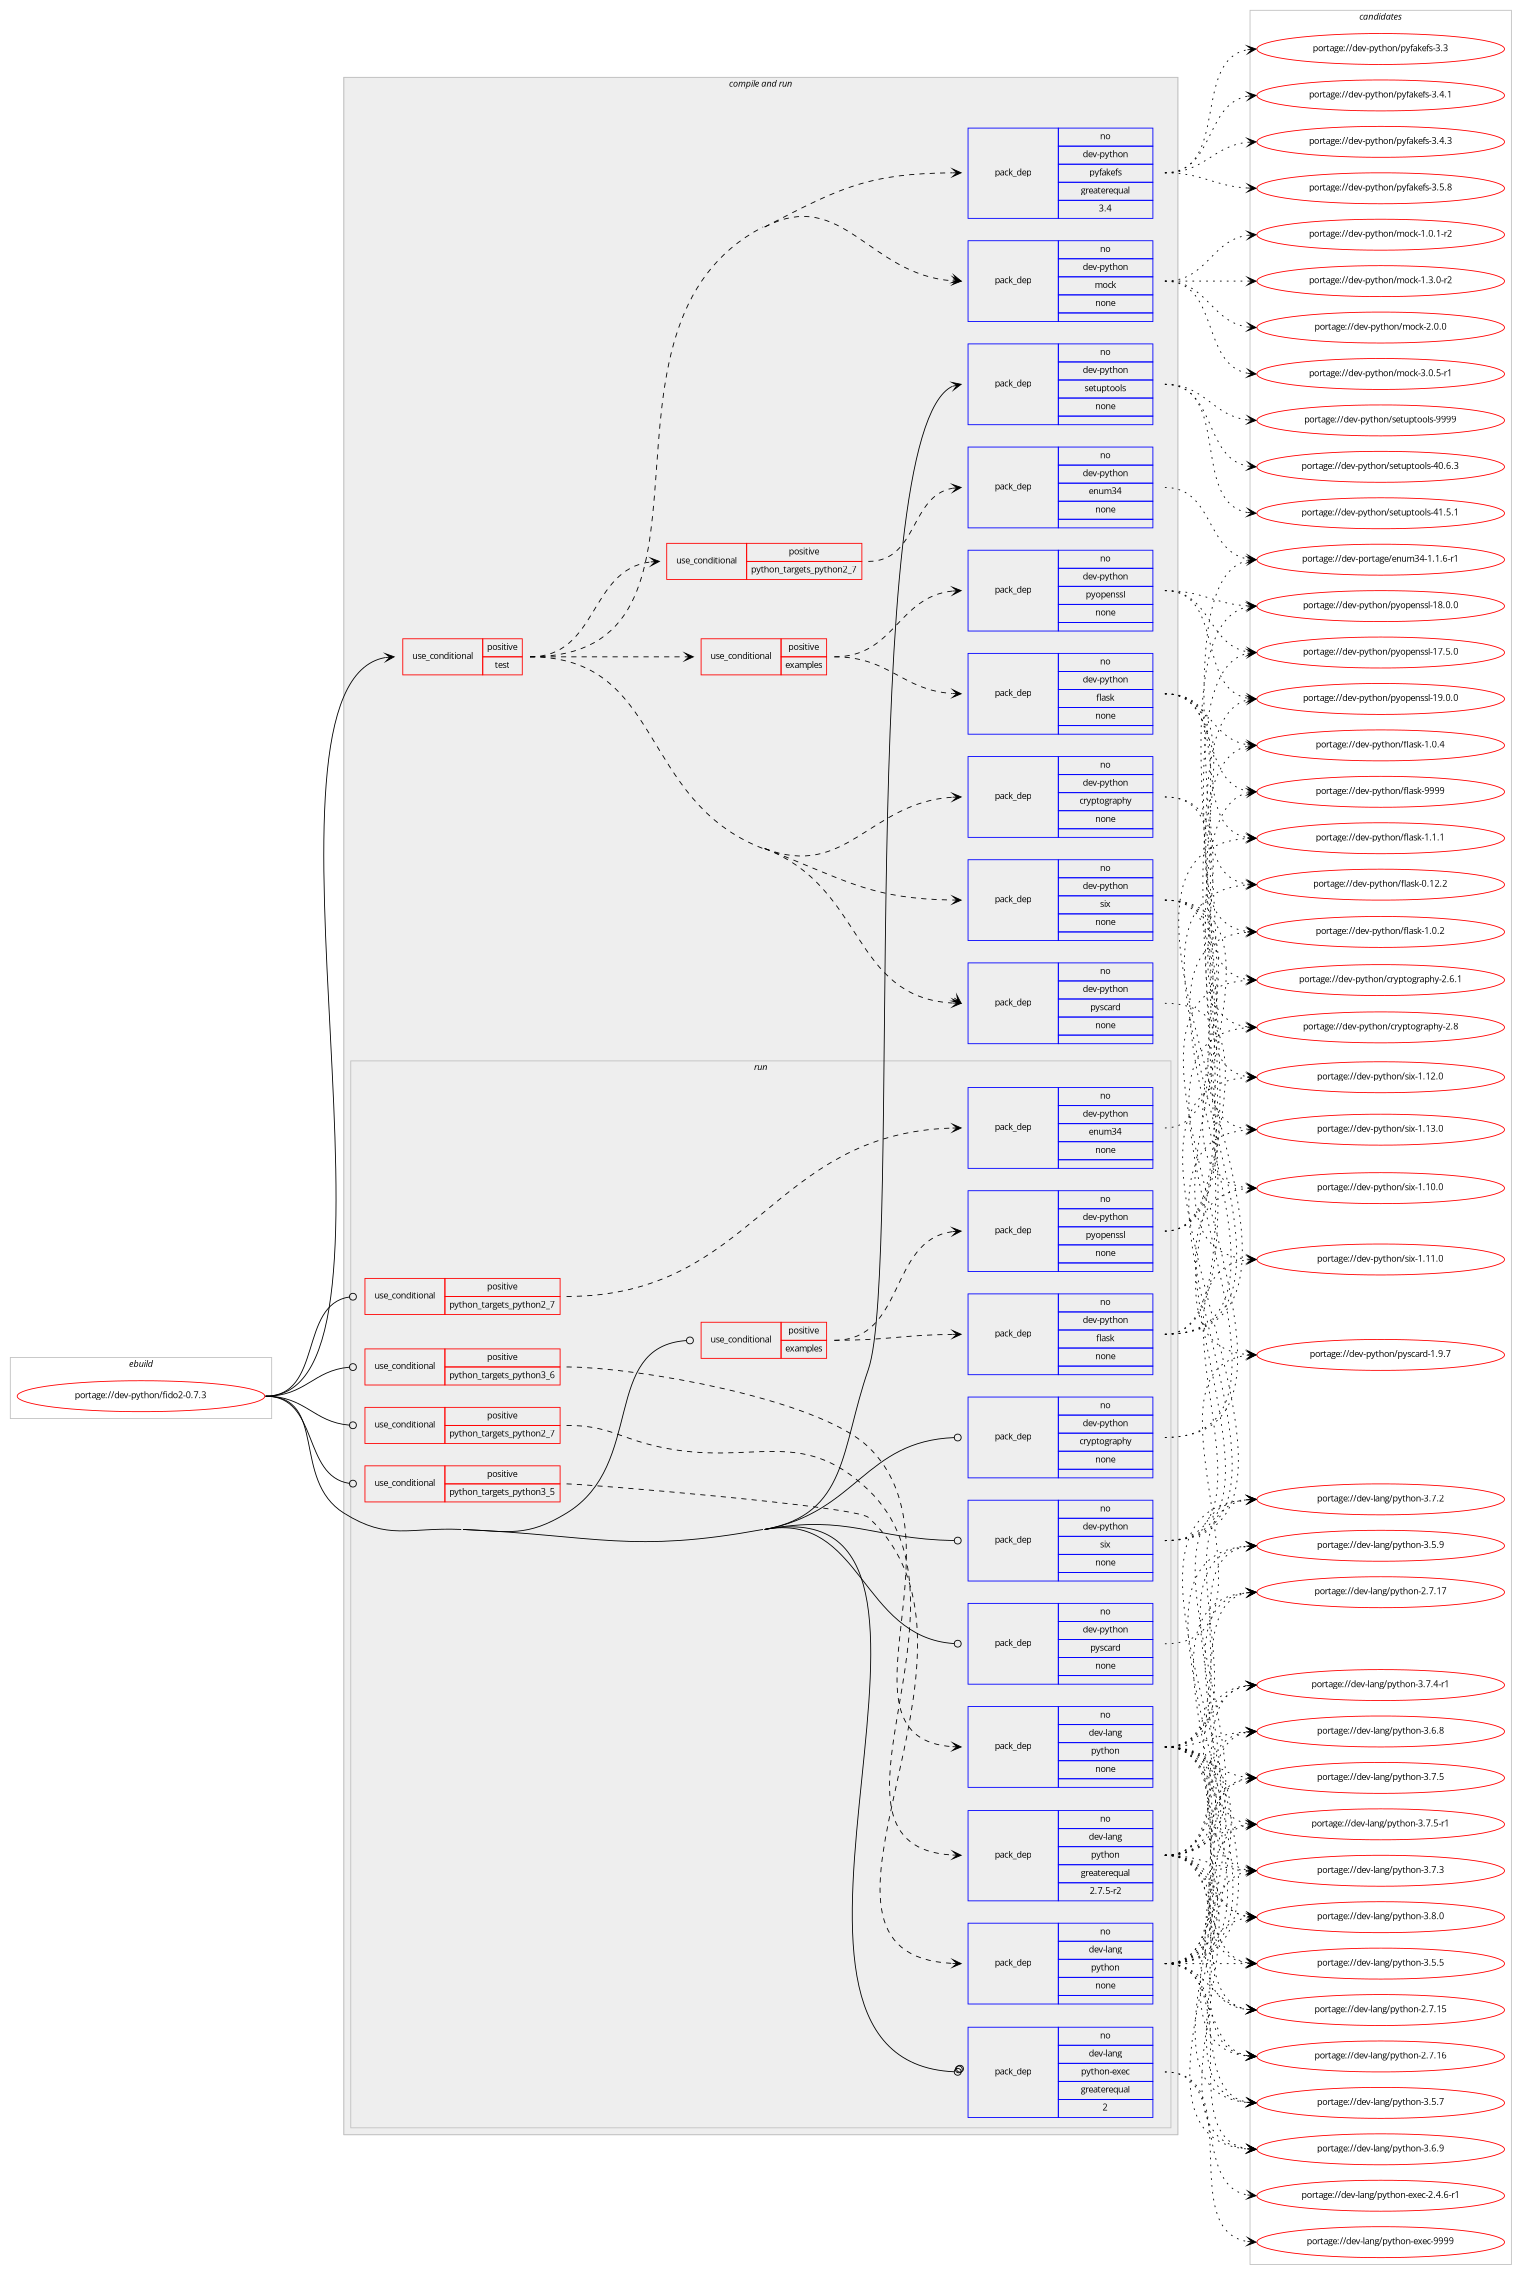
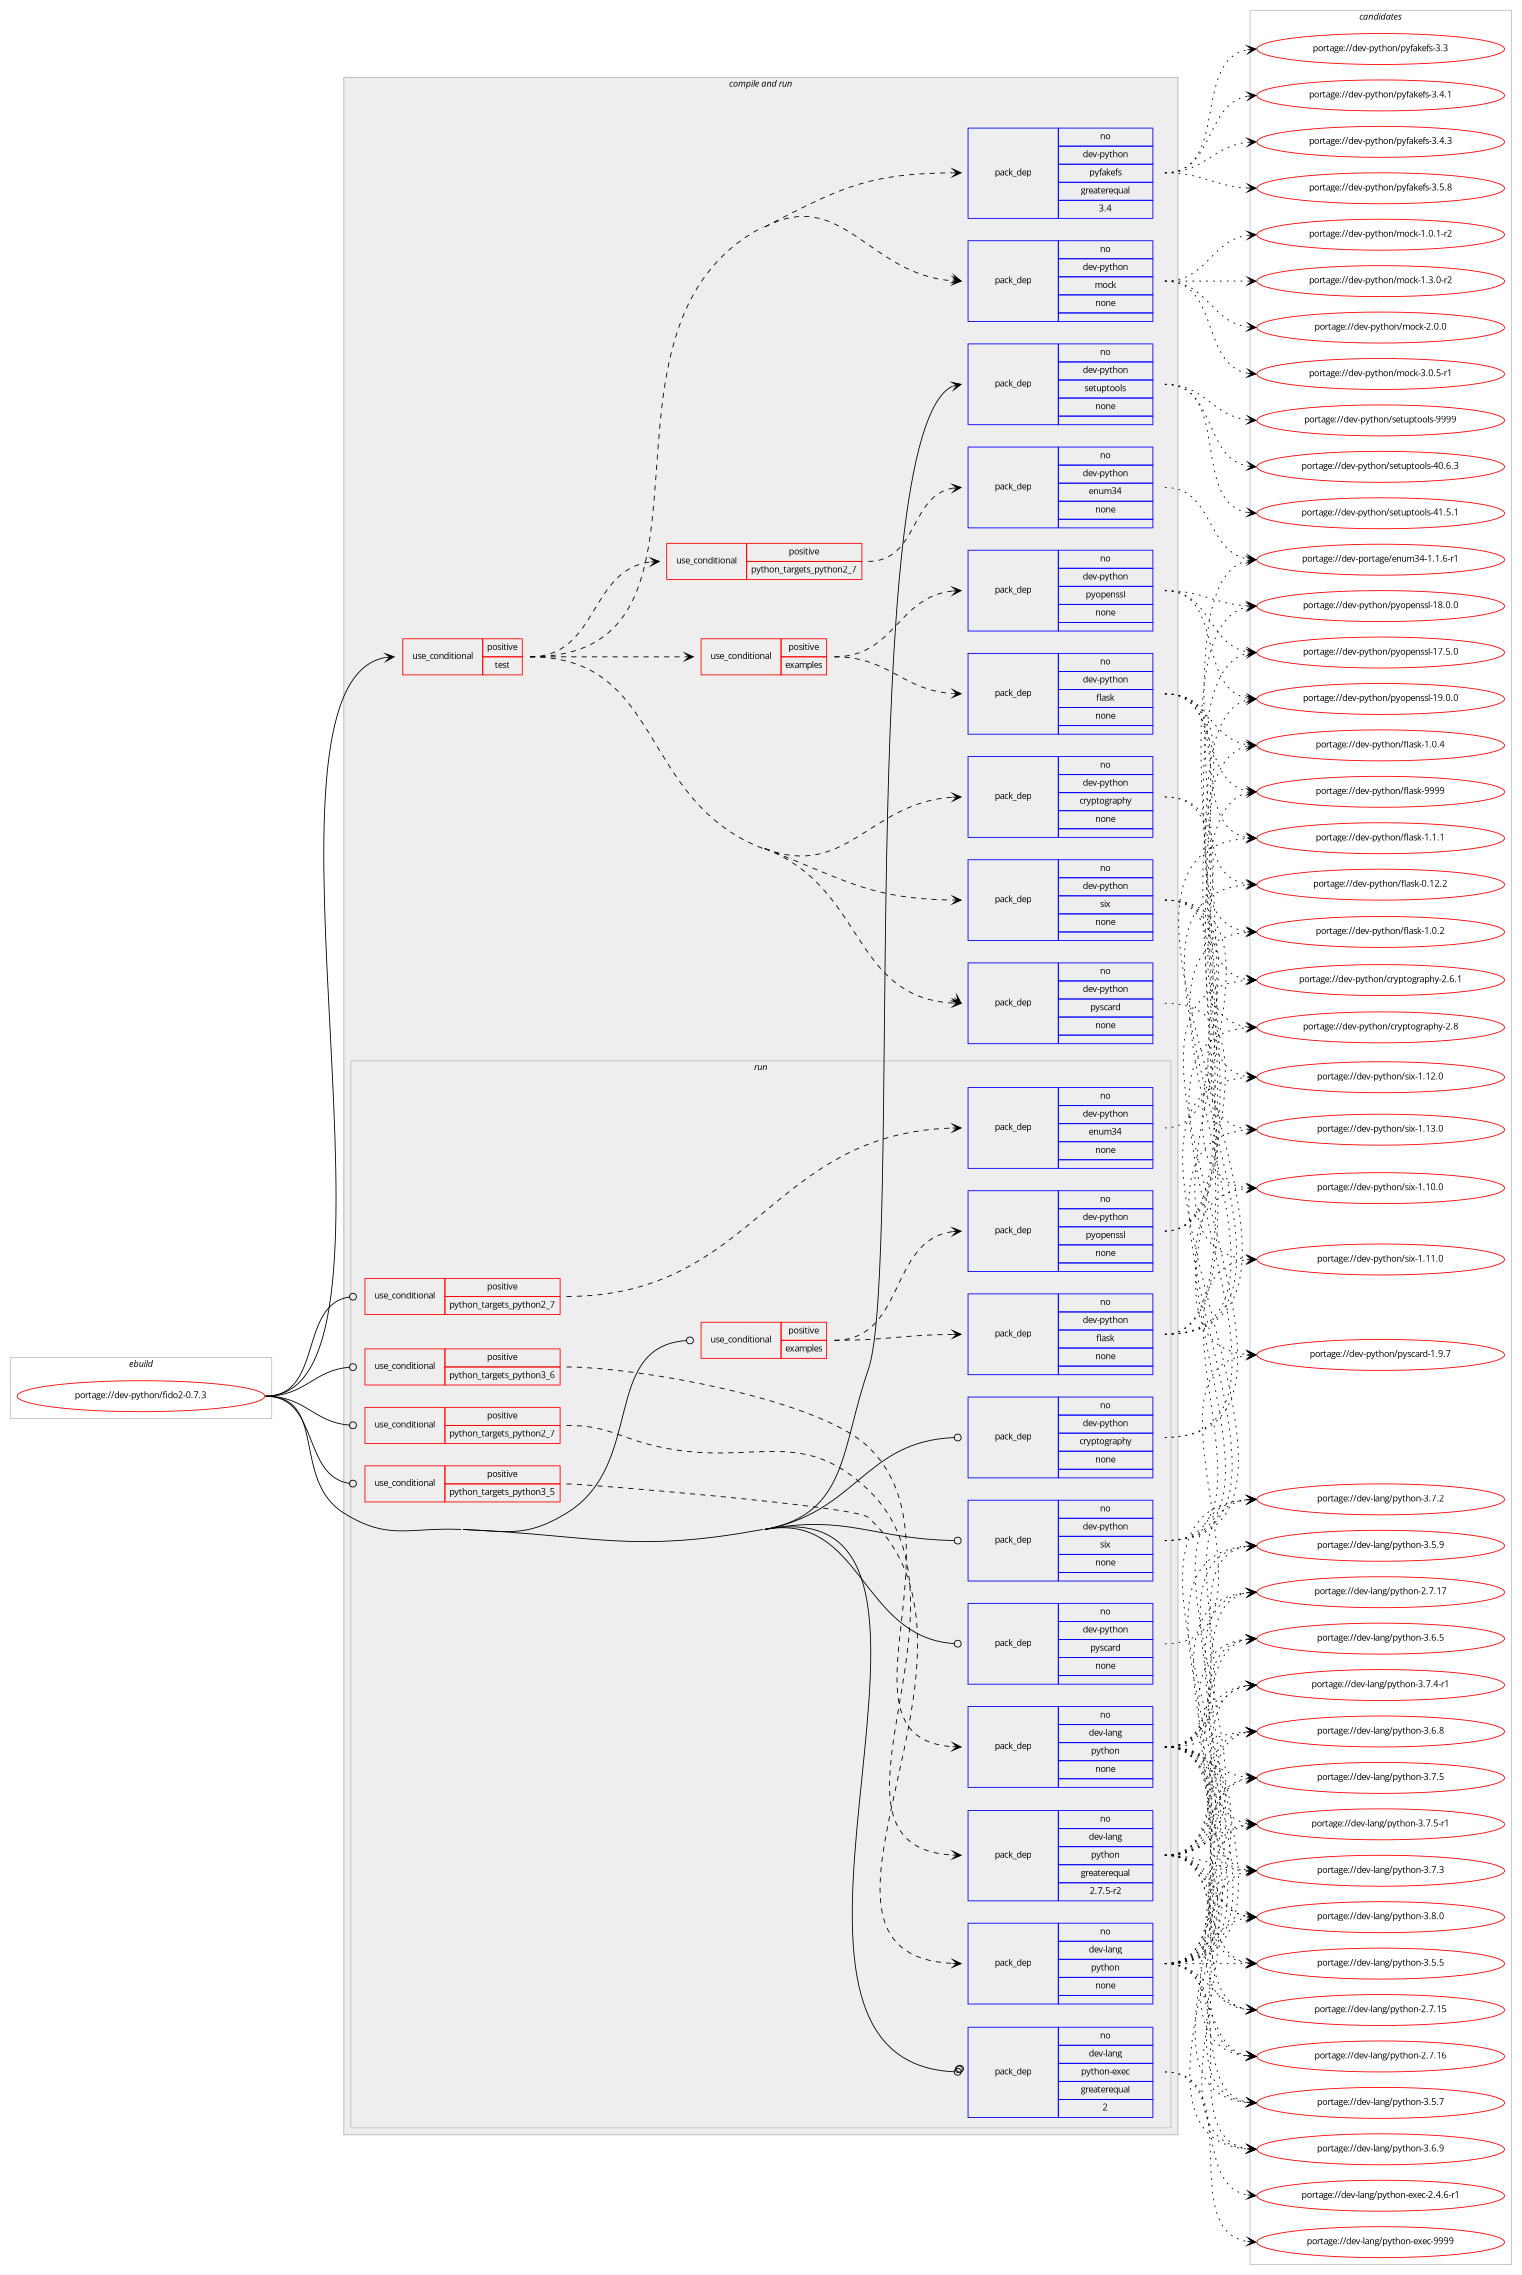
none -> (1381, 1639)
